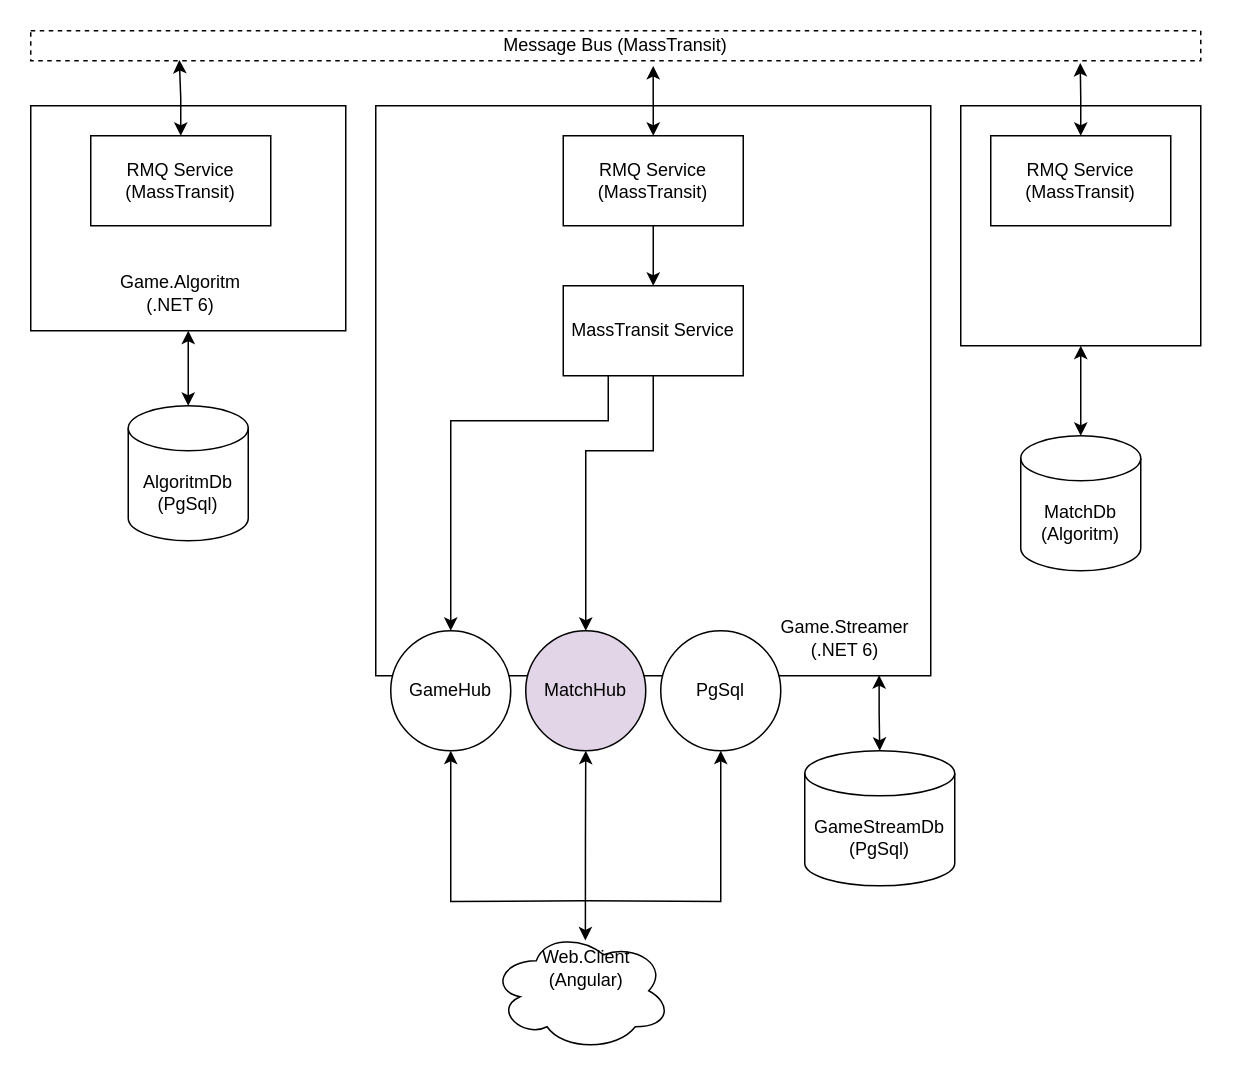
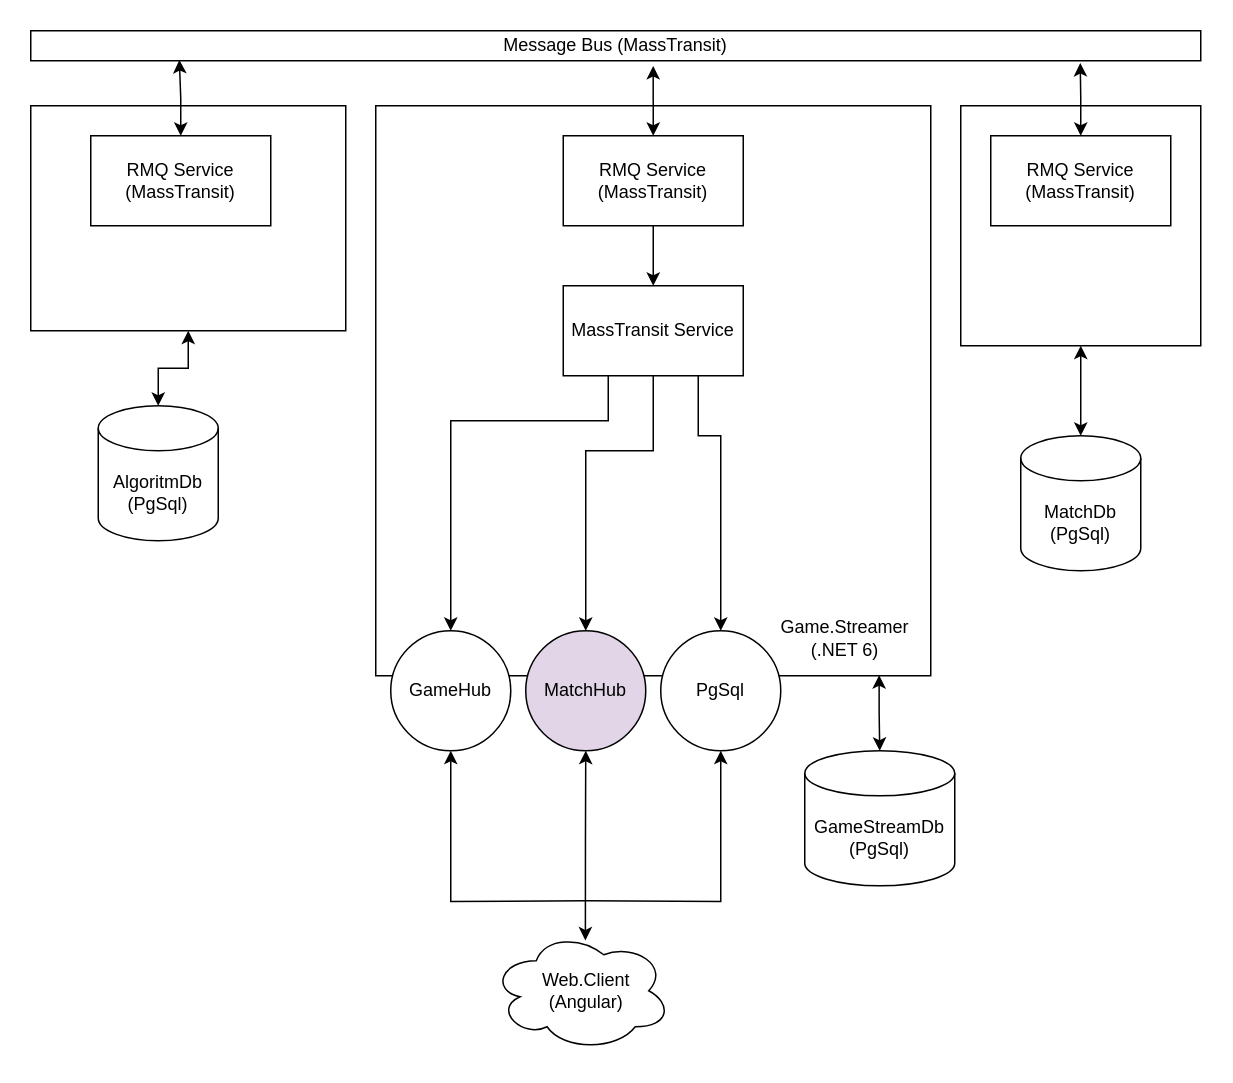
(616, 46) -> (616, 46)
(181, 293) -> none
(188, 473) -> (158, 473)
none -> (721, 487)
(1081, 523) -> (1081, 523)
(586, 968) -> (586, 991)
